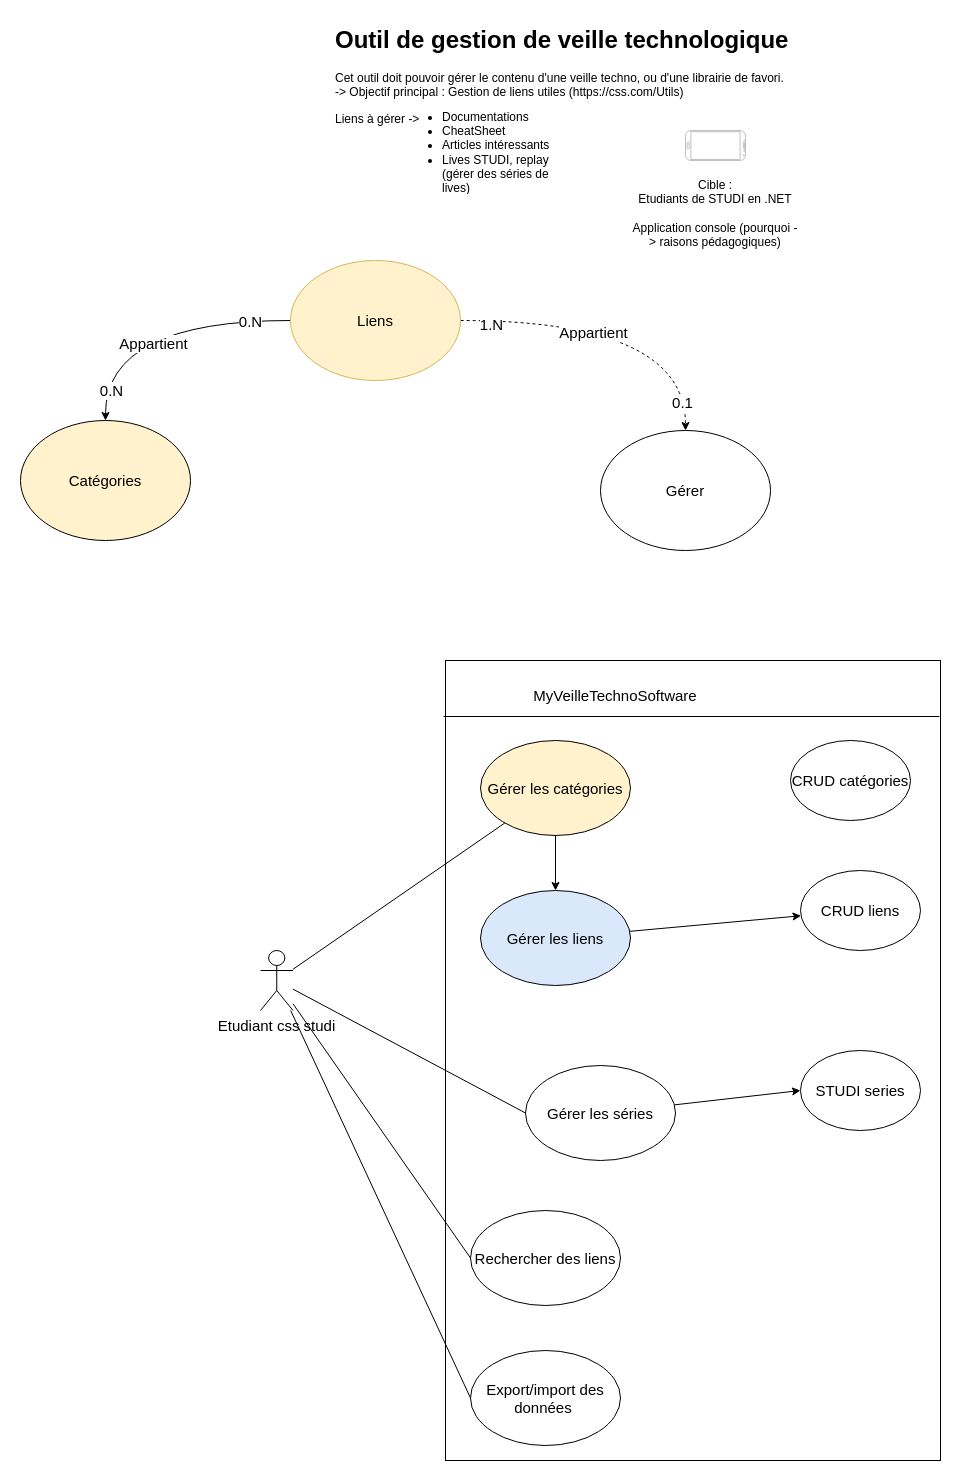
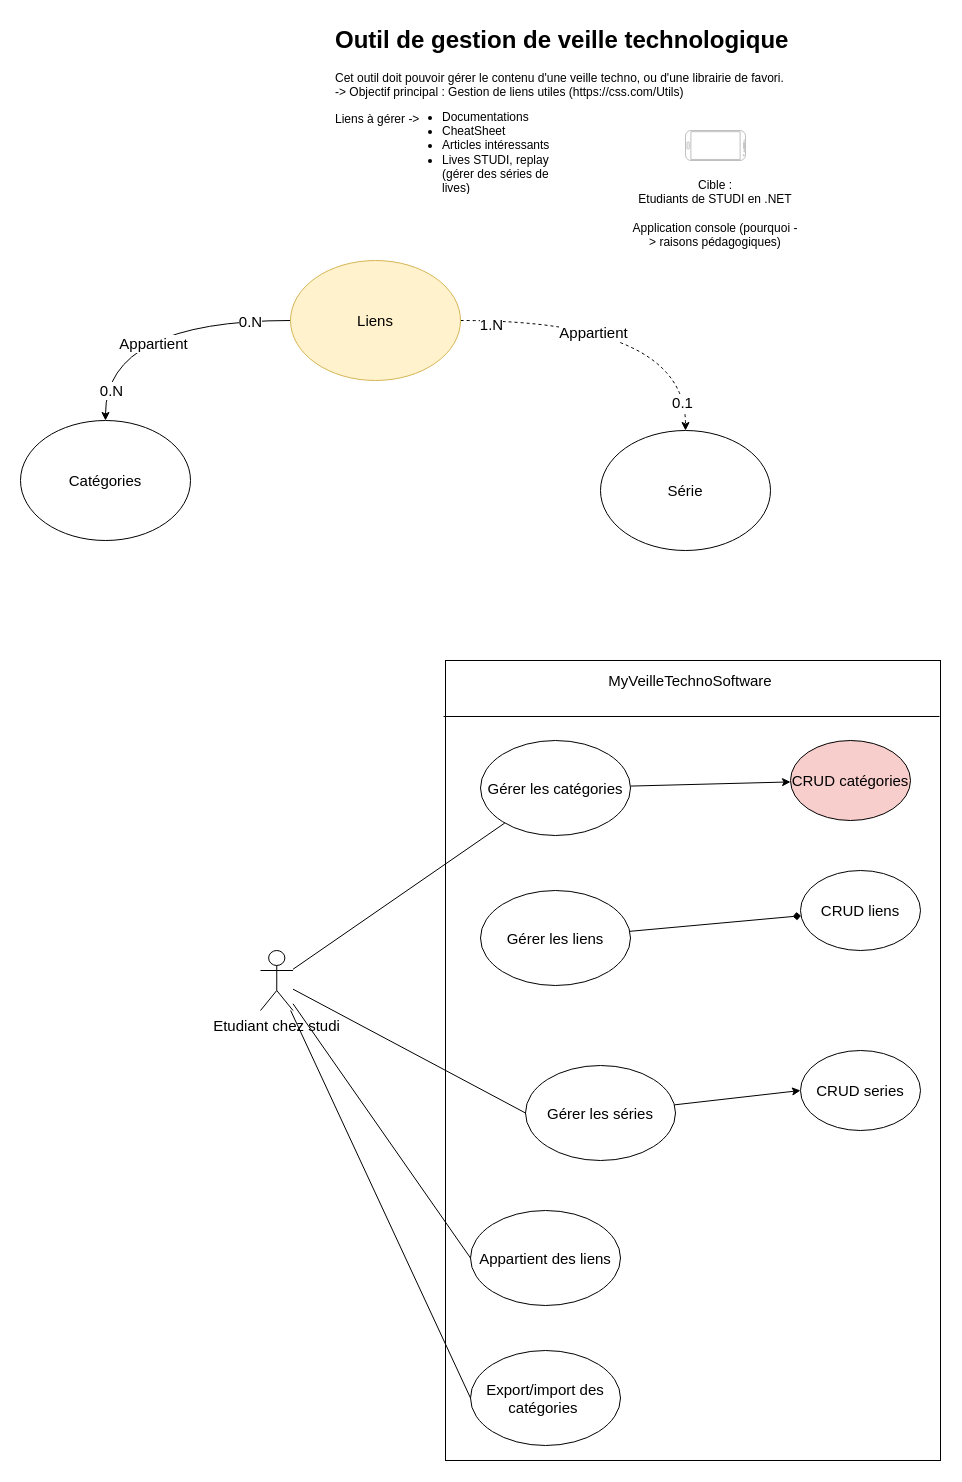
(106, 481) -> (106, 481)
(686, 491) -> (686, 491)
(616, 696) -> (691, 681)
(851, 781) -> (851, 781)
(556, 788) -> (556, 788)
(556, 860) -> (707, 784)
(793, 917) -> (792, 917)
(556, 938) -> (556, 938)
(277, 1027) -> (277, 1027)
(861, 1091) -> (861, 1091)
(546, 1259) -> (546, 1259)
(546, 1399) -> (546, 1399)
